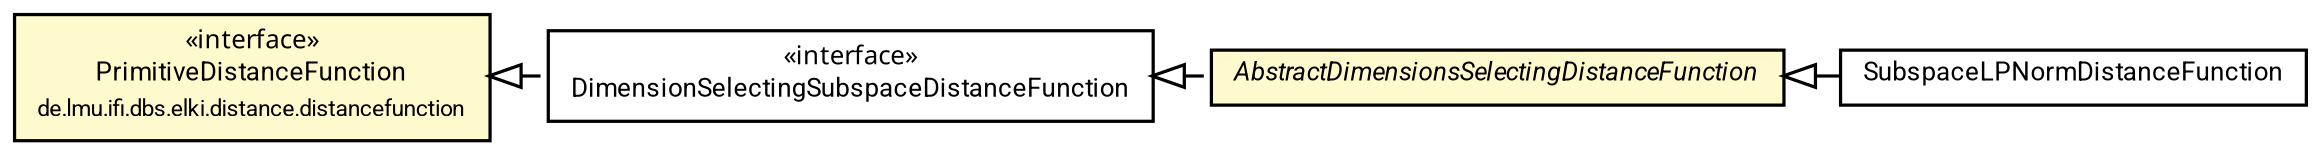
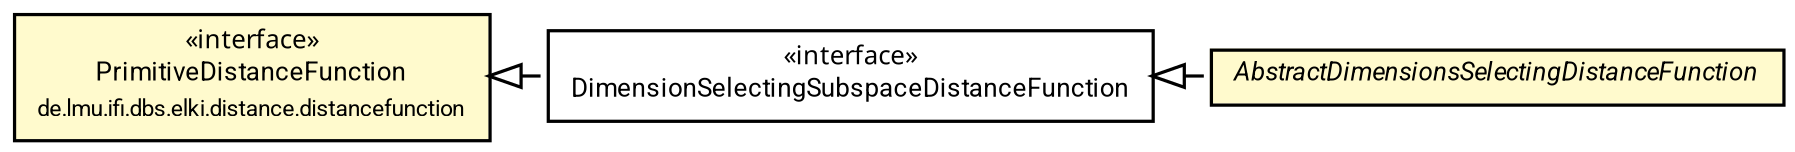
(2073, 76) -> none
